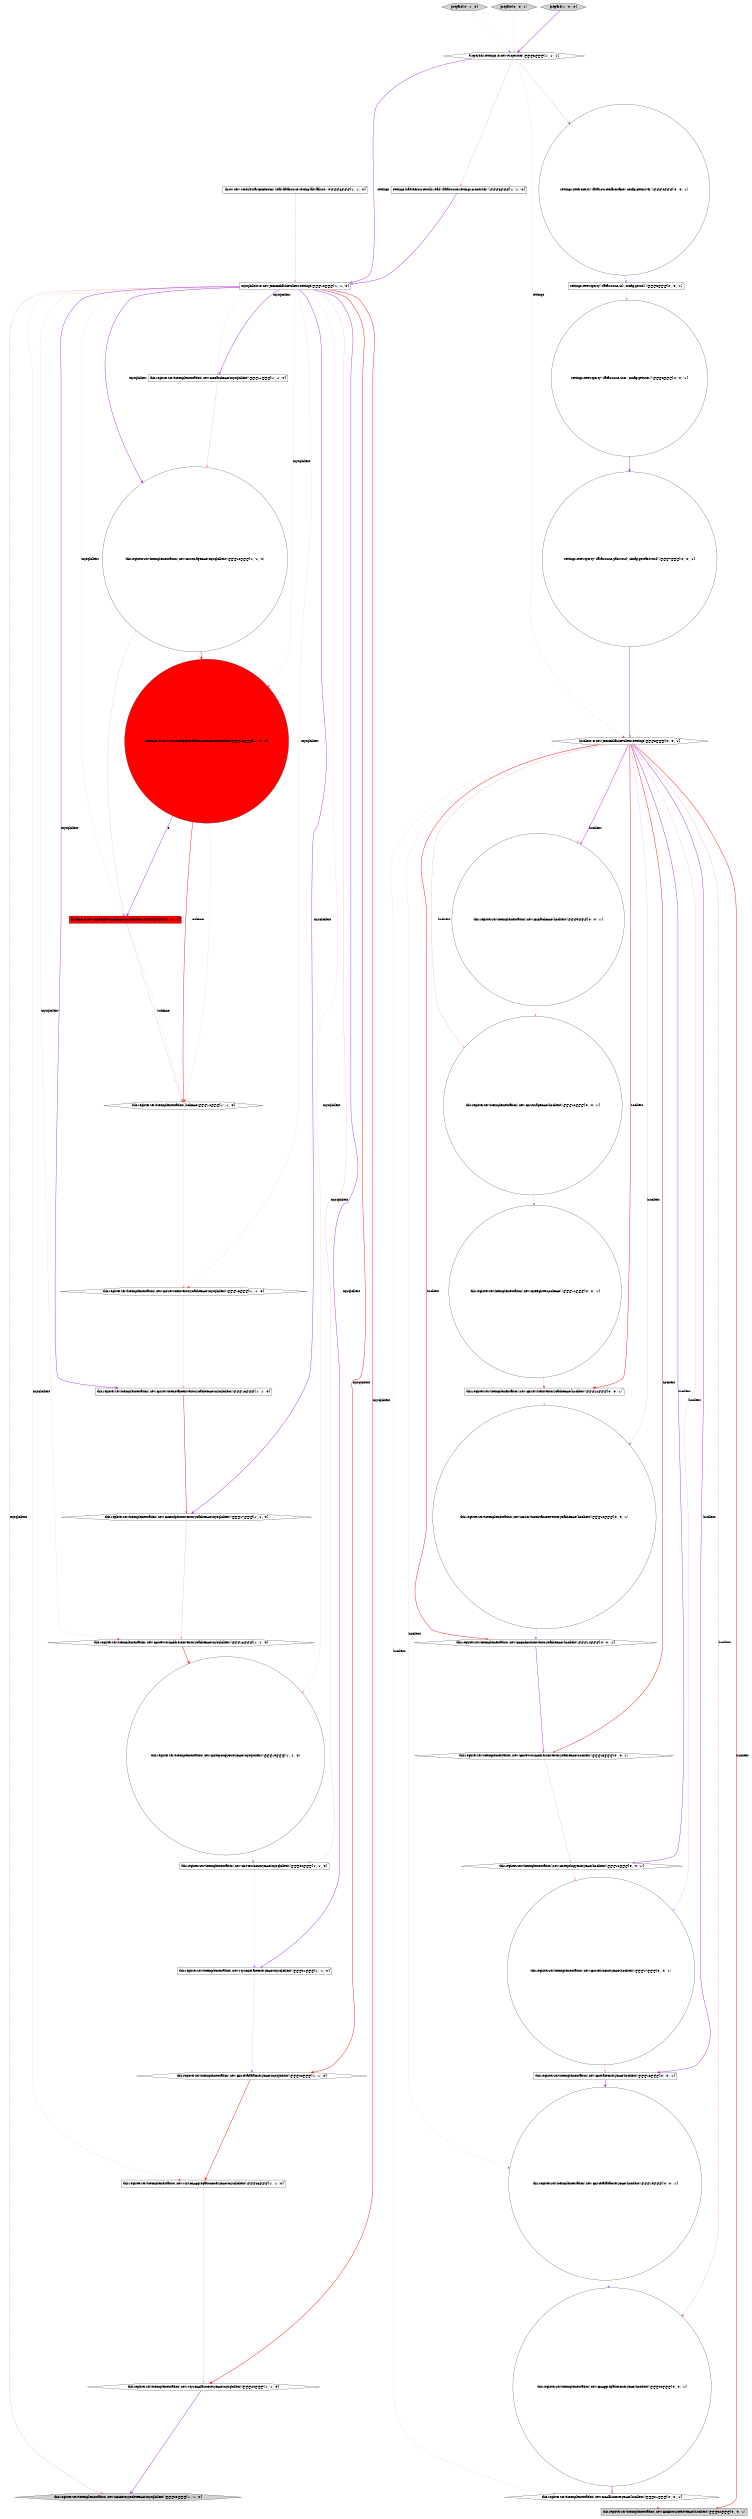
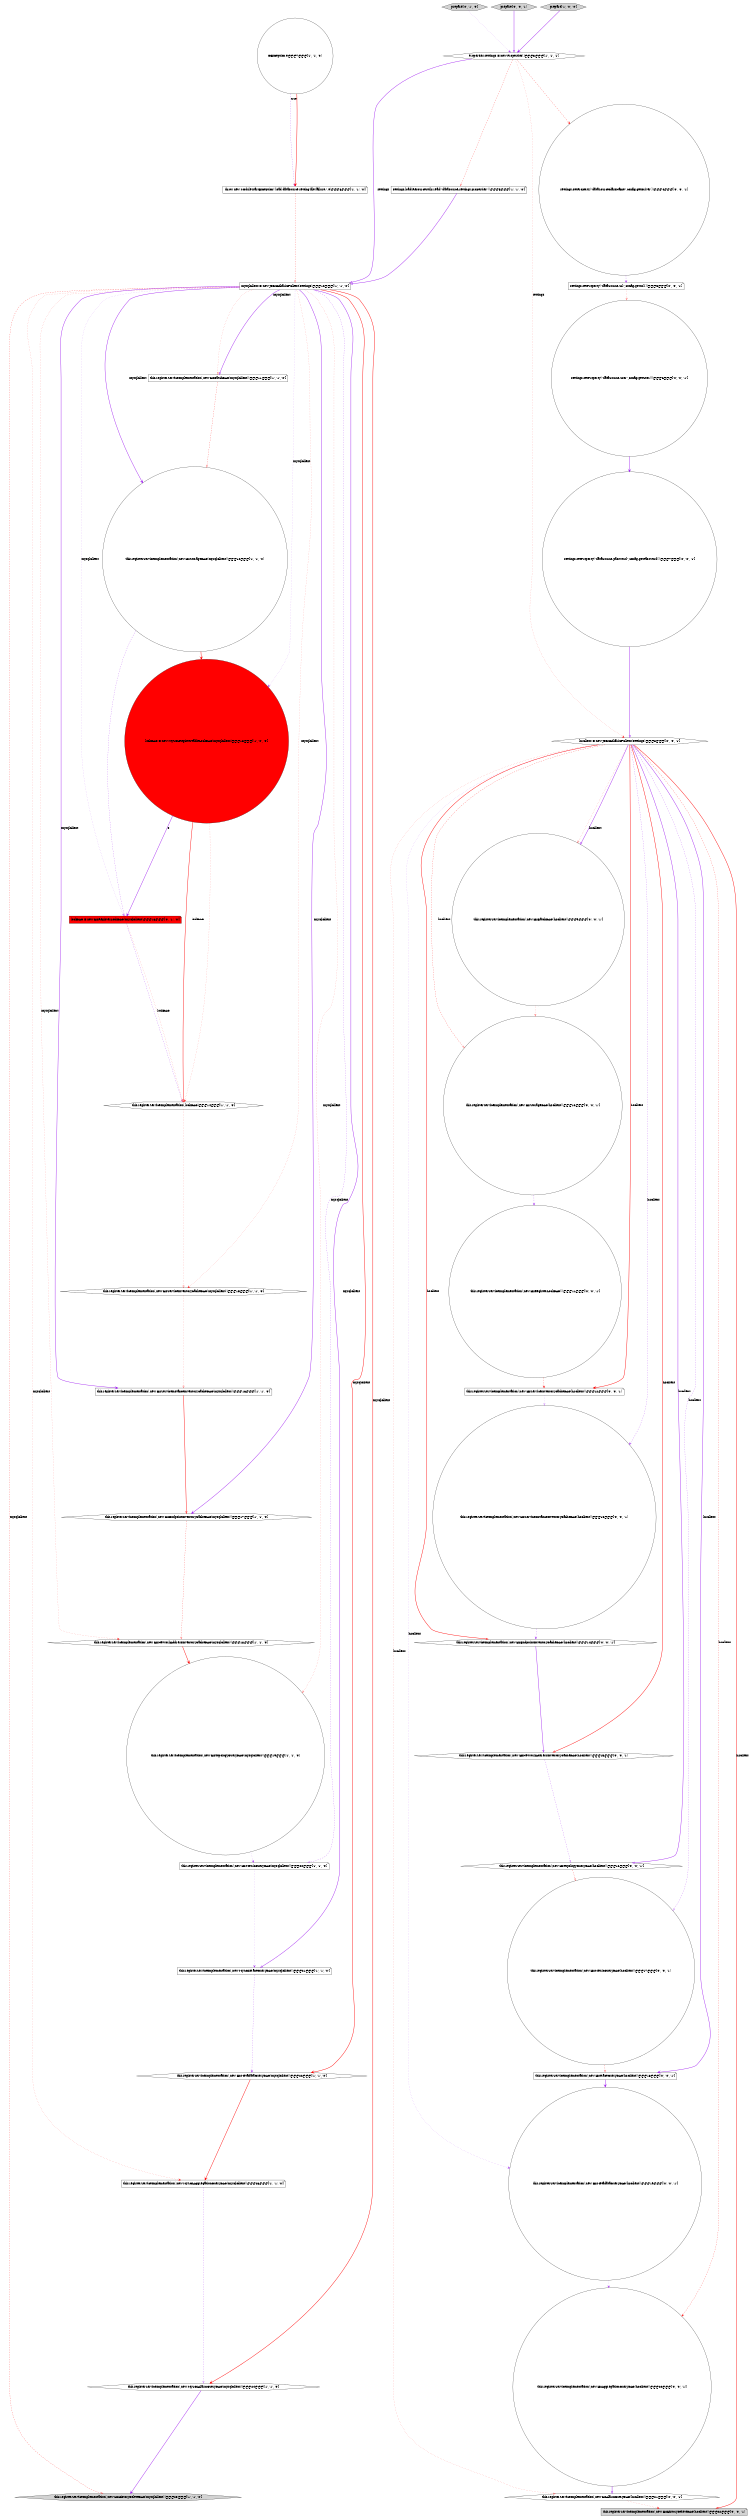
(514, 31) -> (514, 31)
none -> (295, 56)
